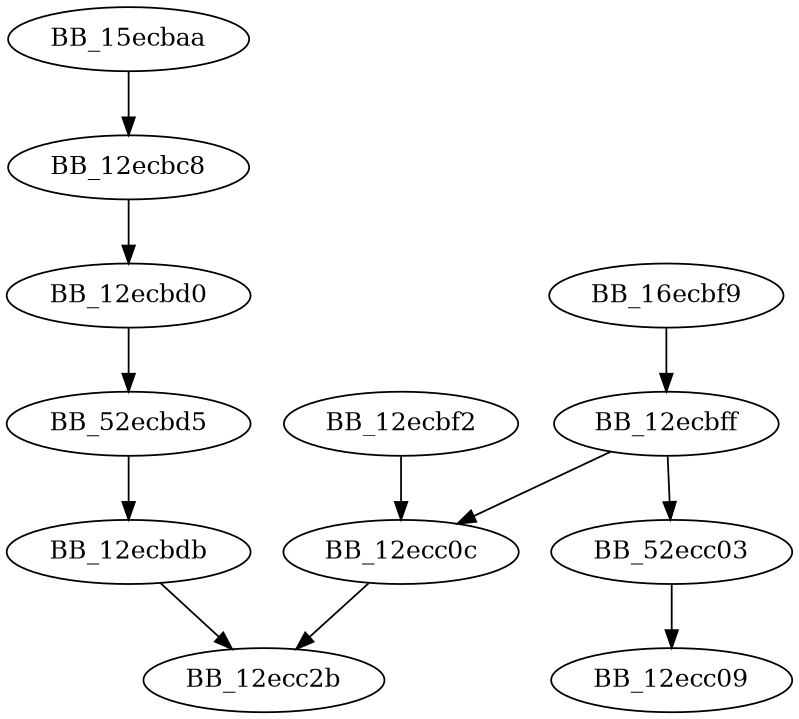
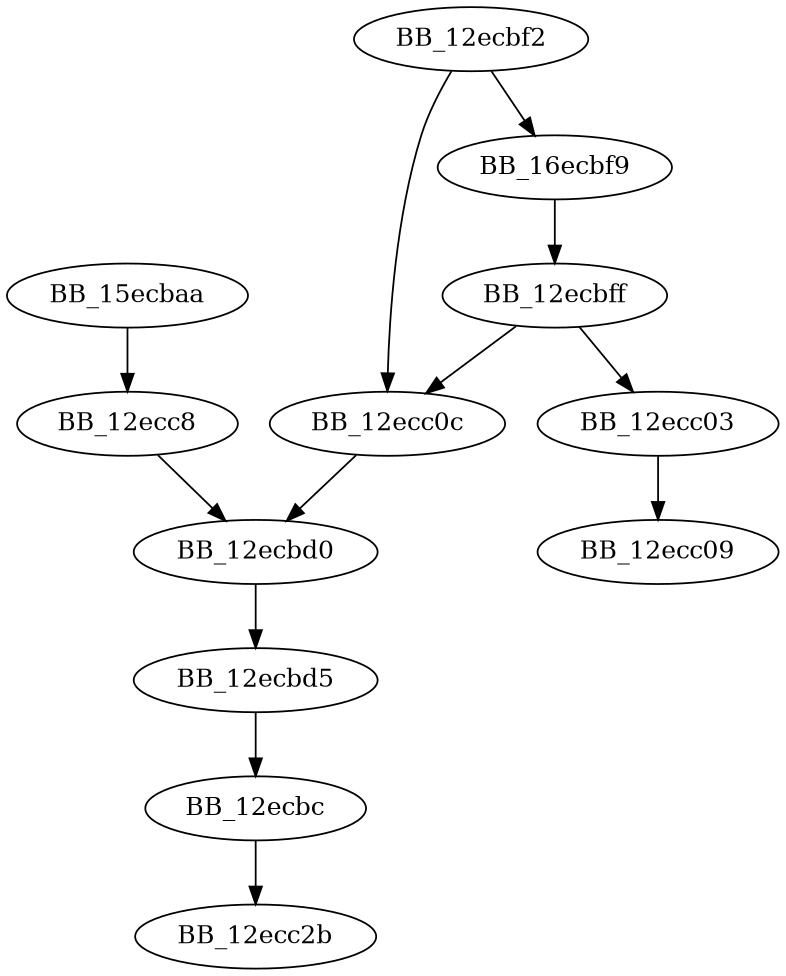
none -> (508, 96)
(129, 167) -> (127, 424)
(129, 424) -> (256, 680)
(129, 552) -> (256, 808)
(672, 552) -> (658, 424)
(339, 610) -> (328, 482)
